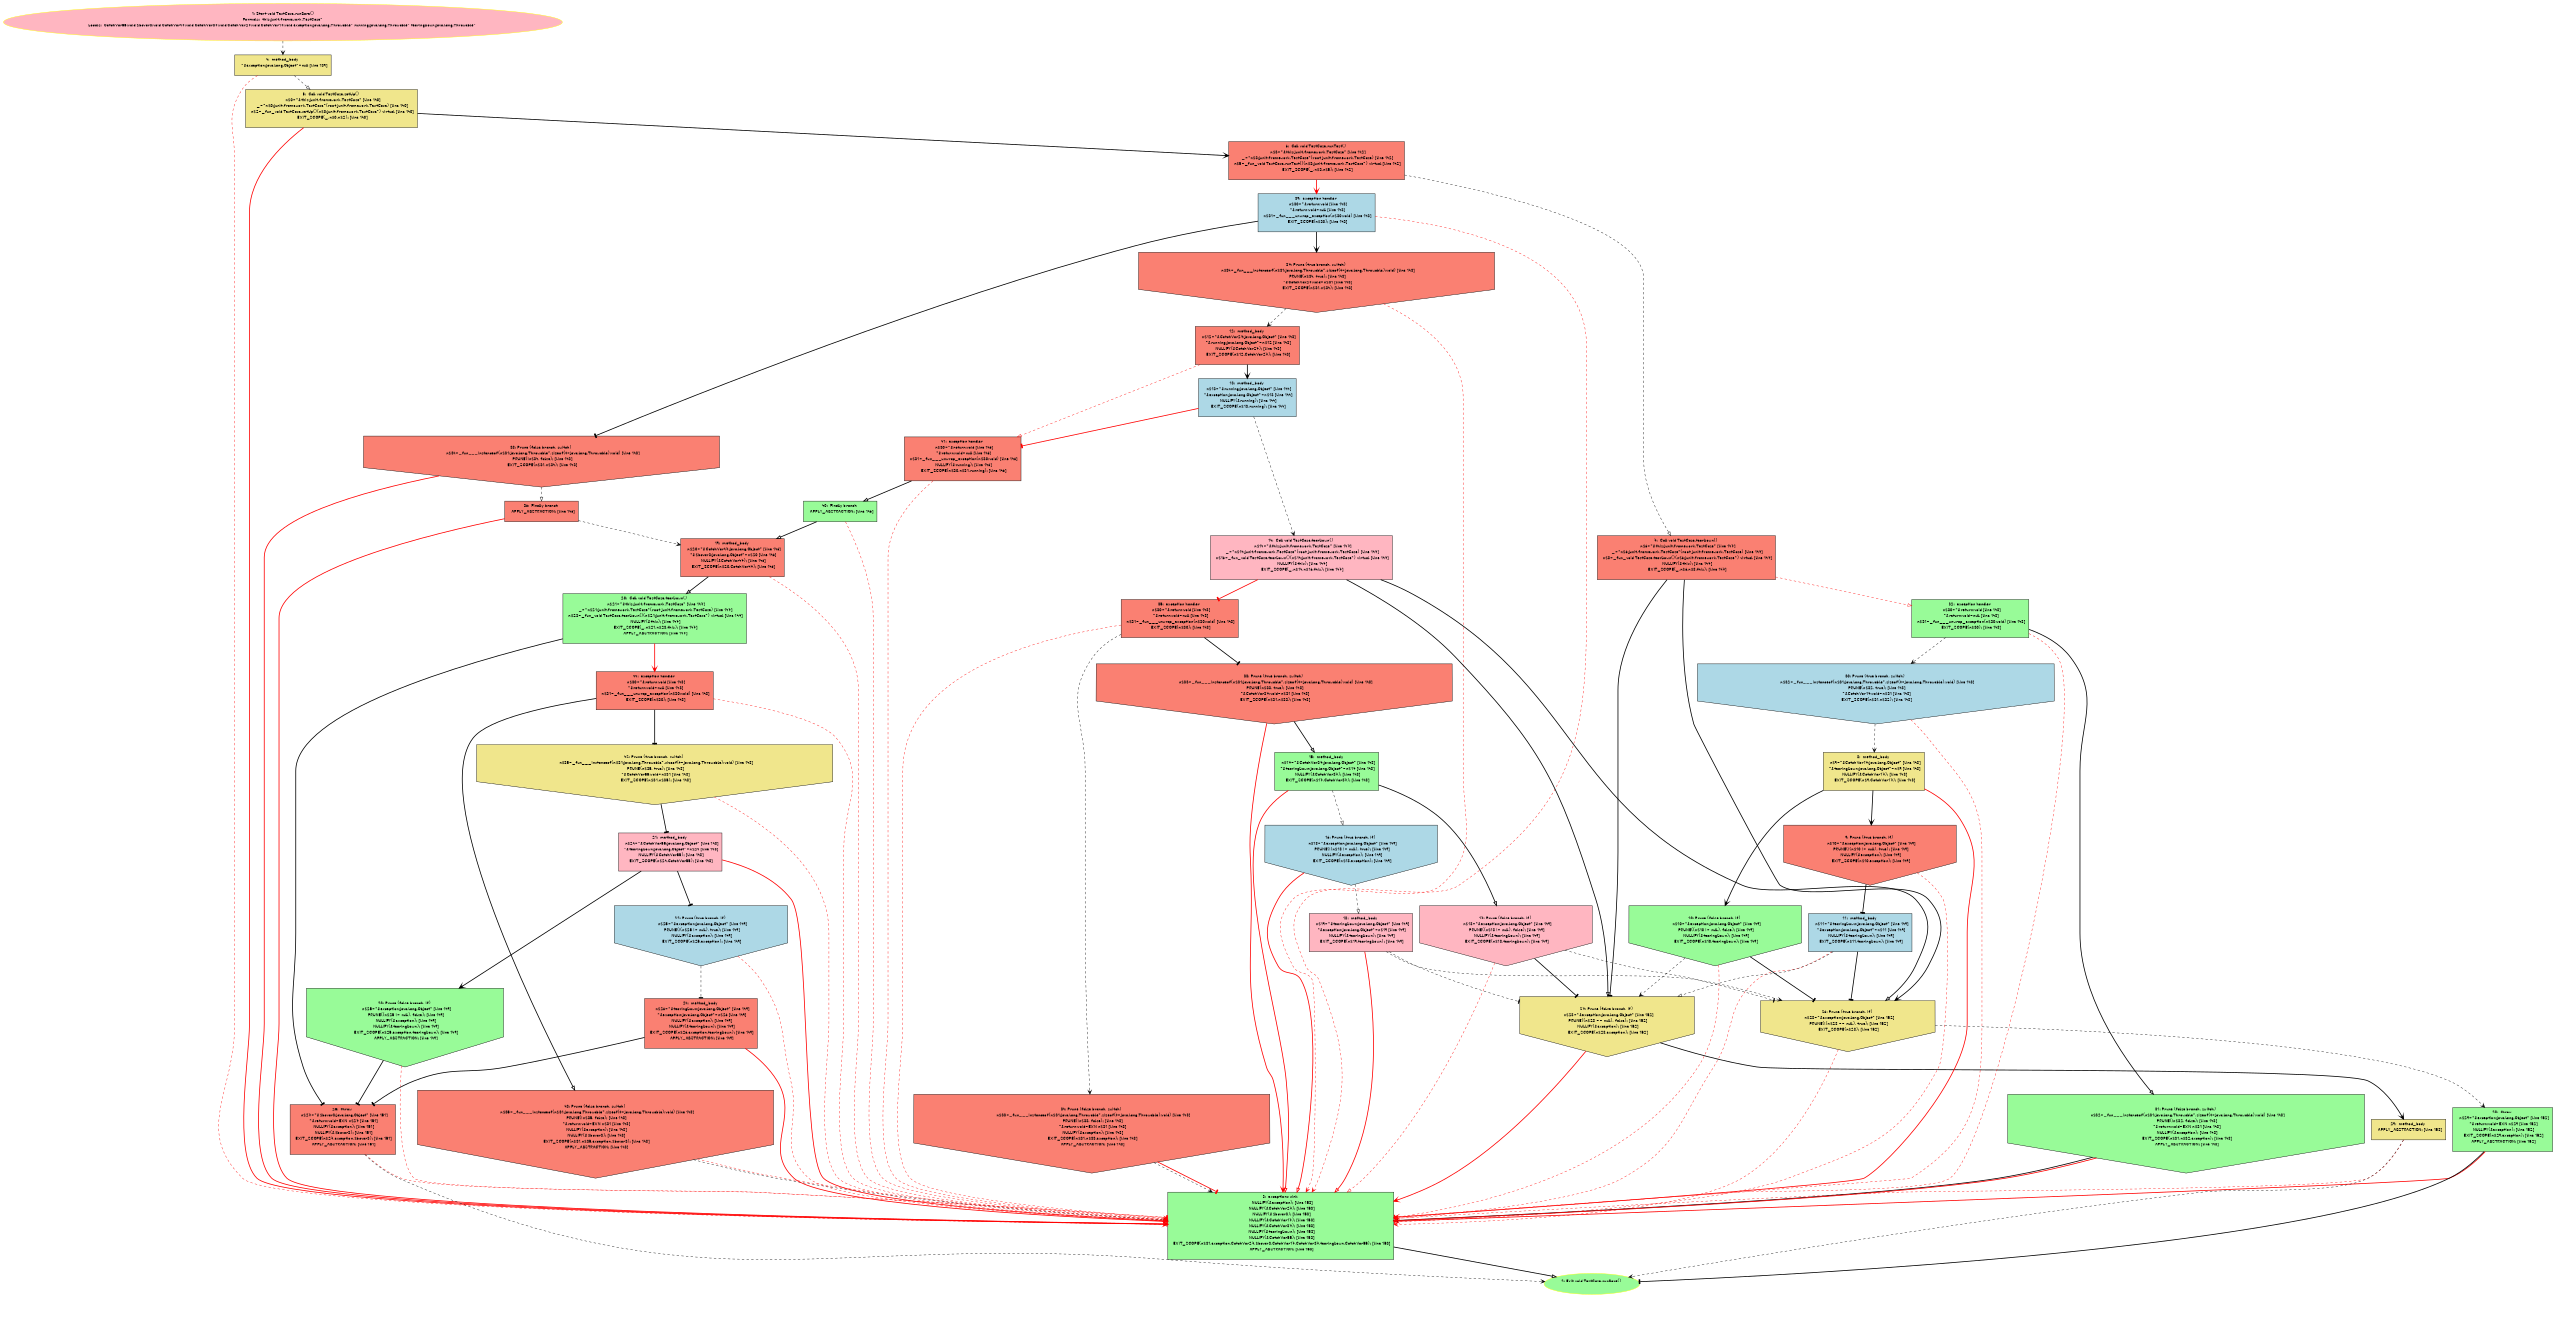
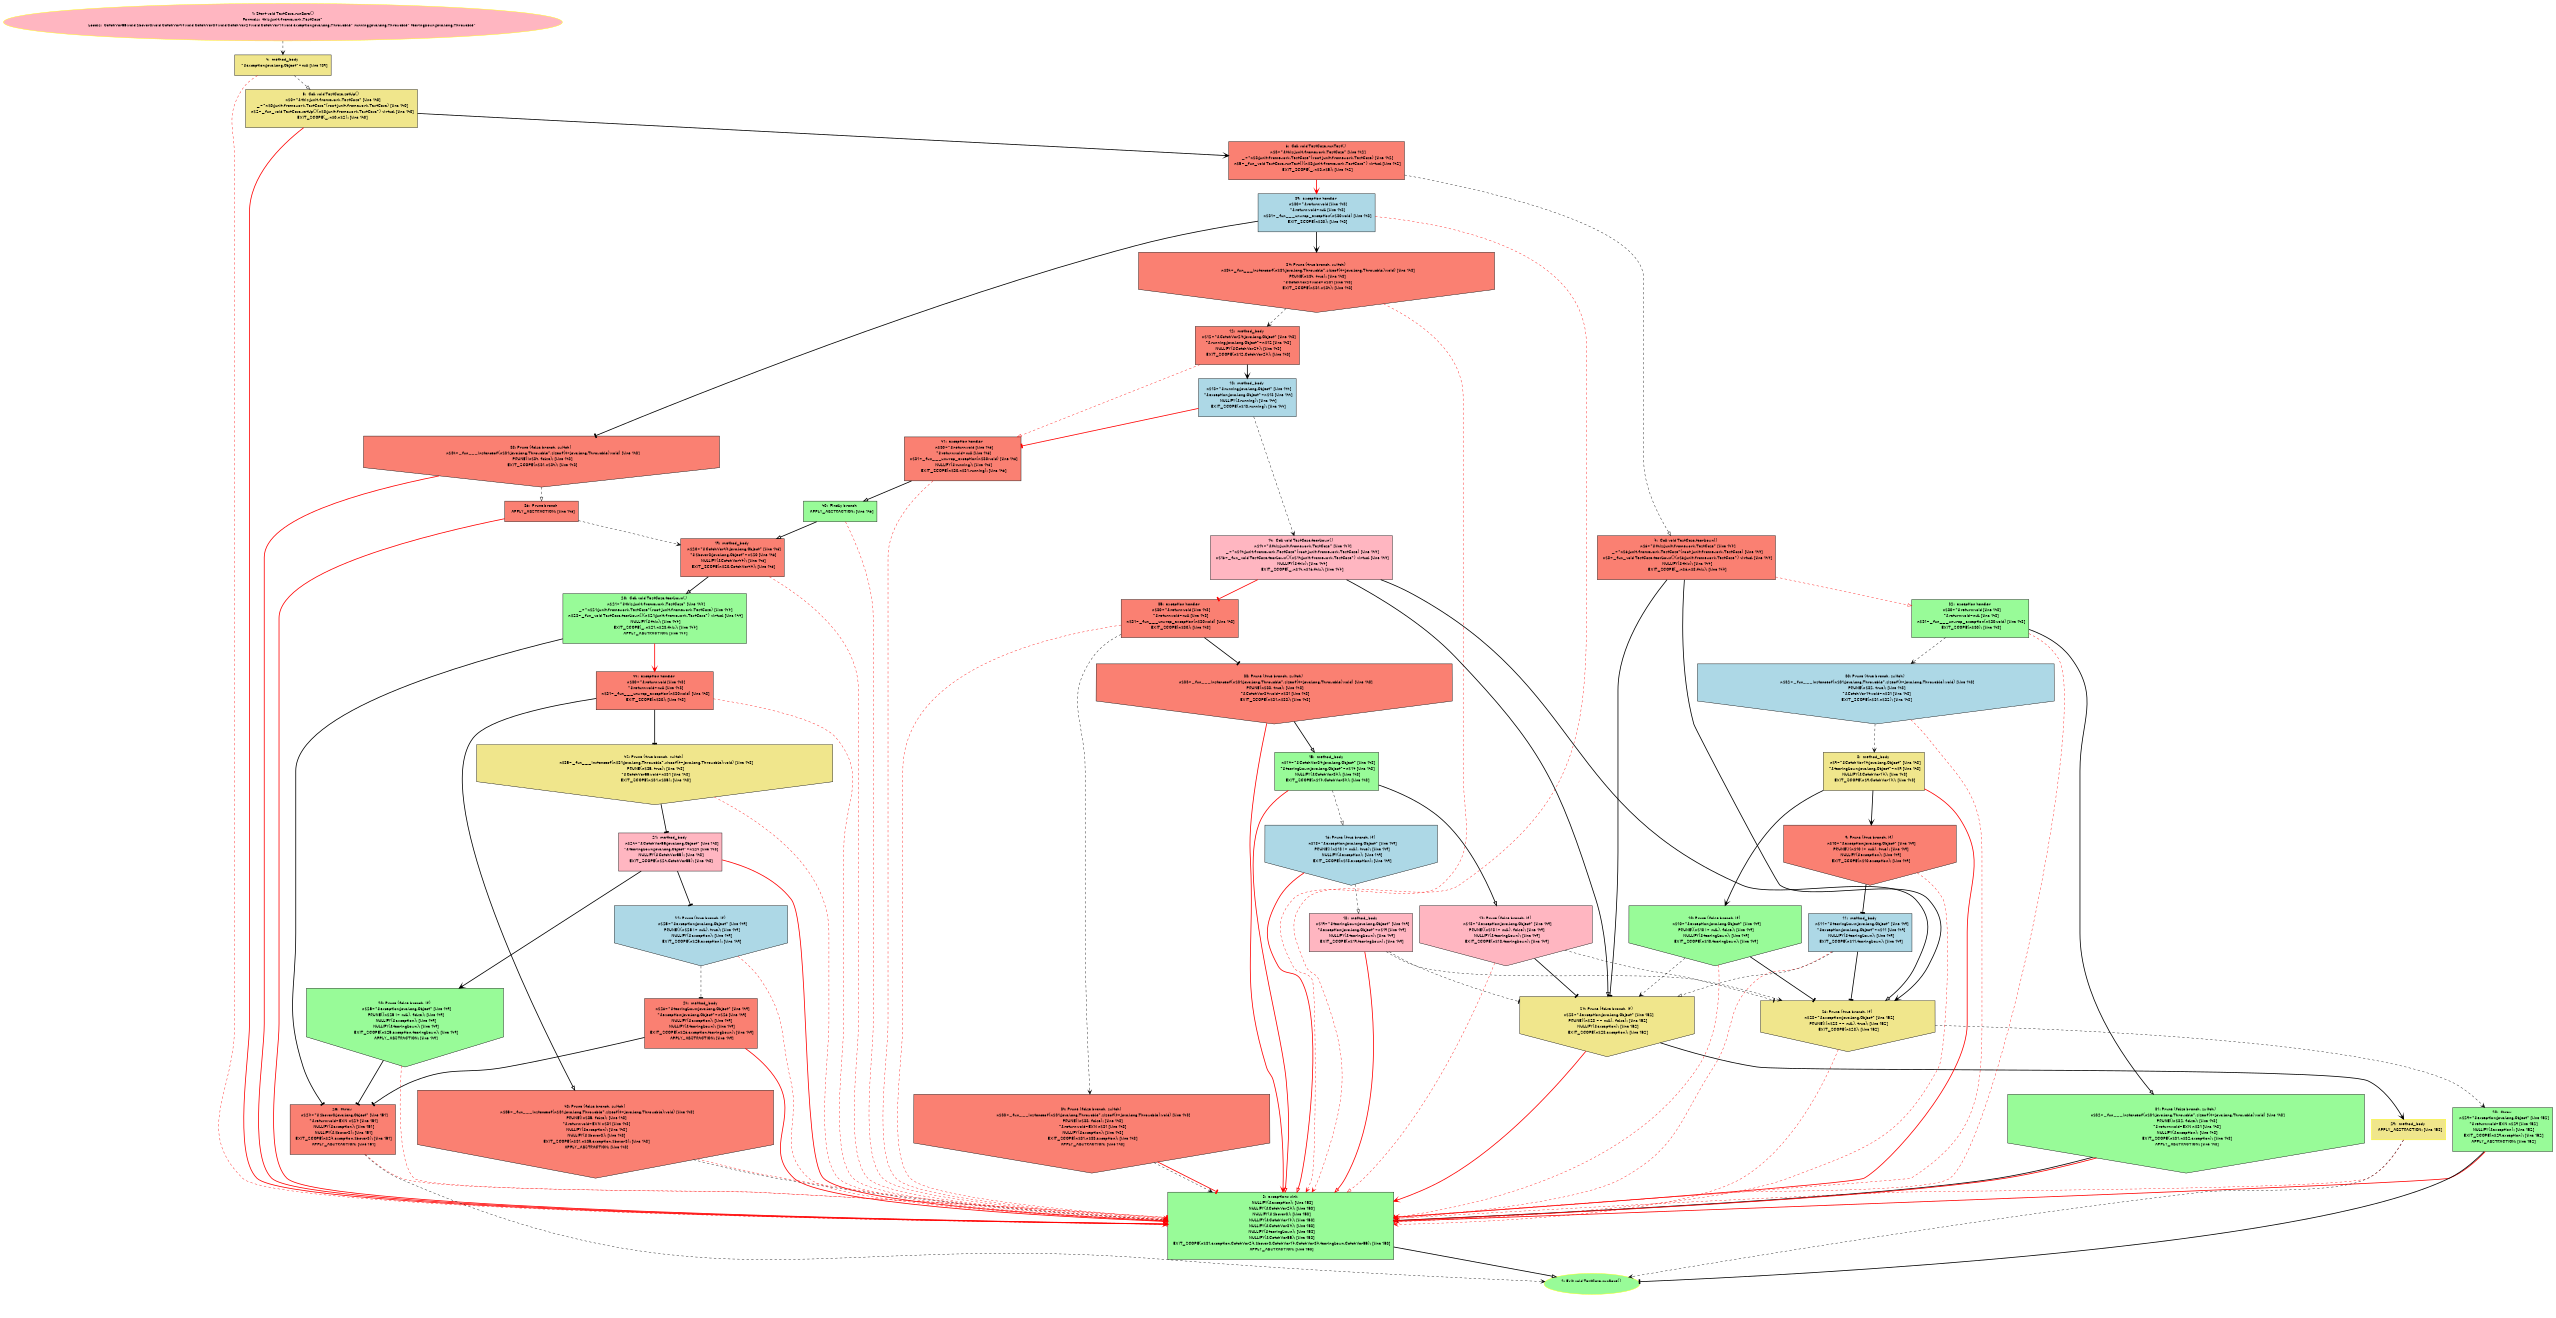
(542, 511) -> (542, 511)
(2409, 1130) -> (2409, 1130)
